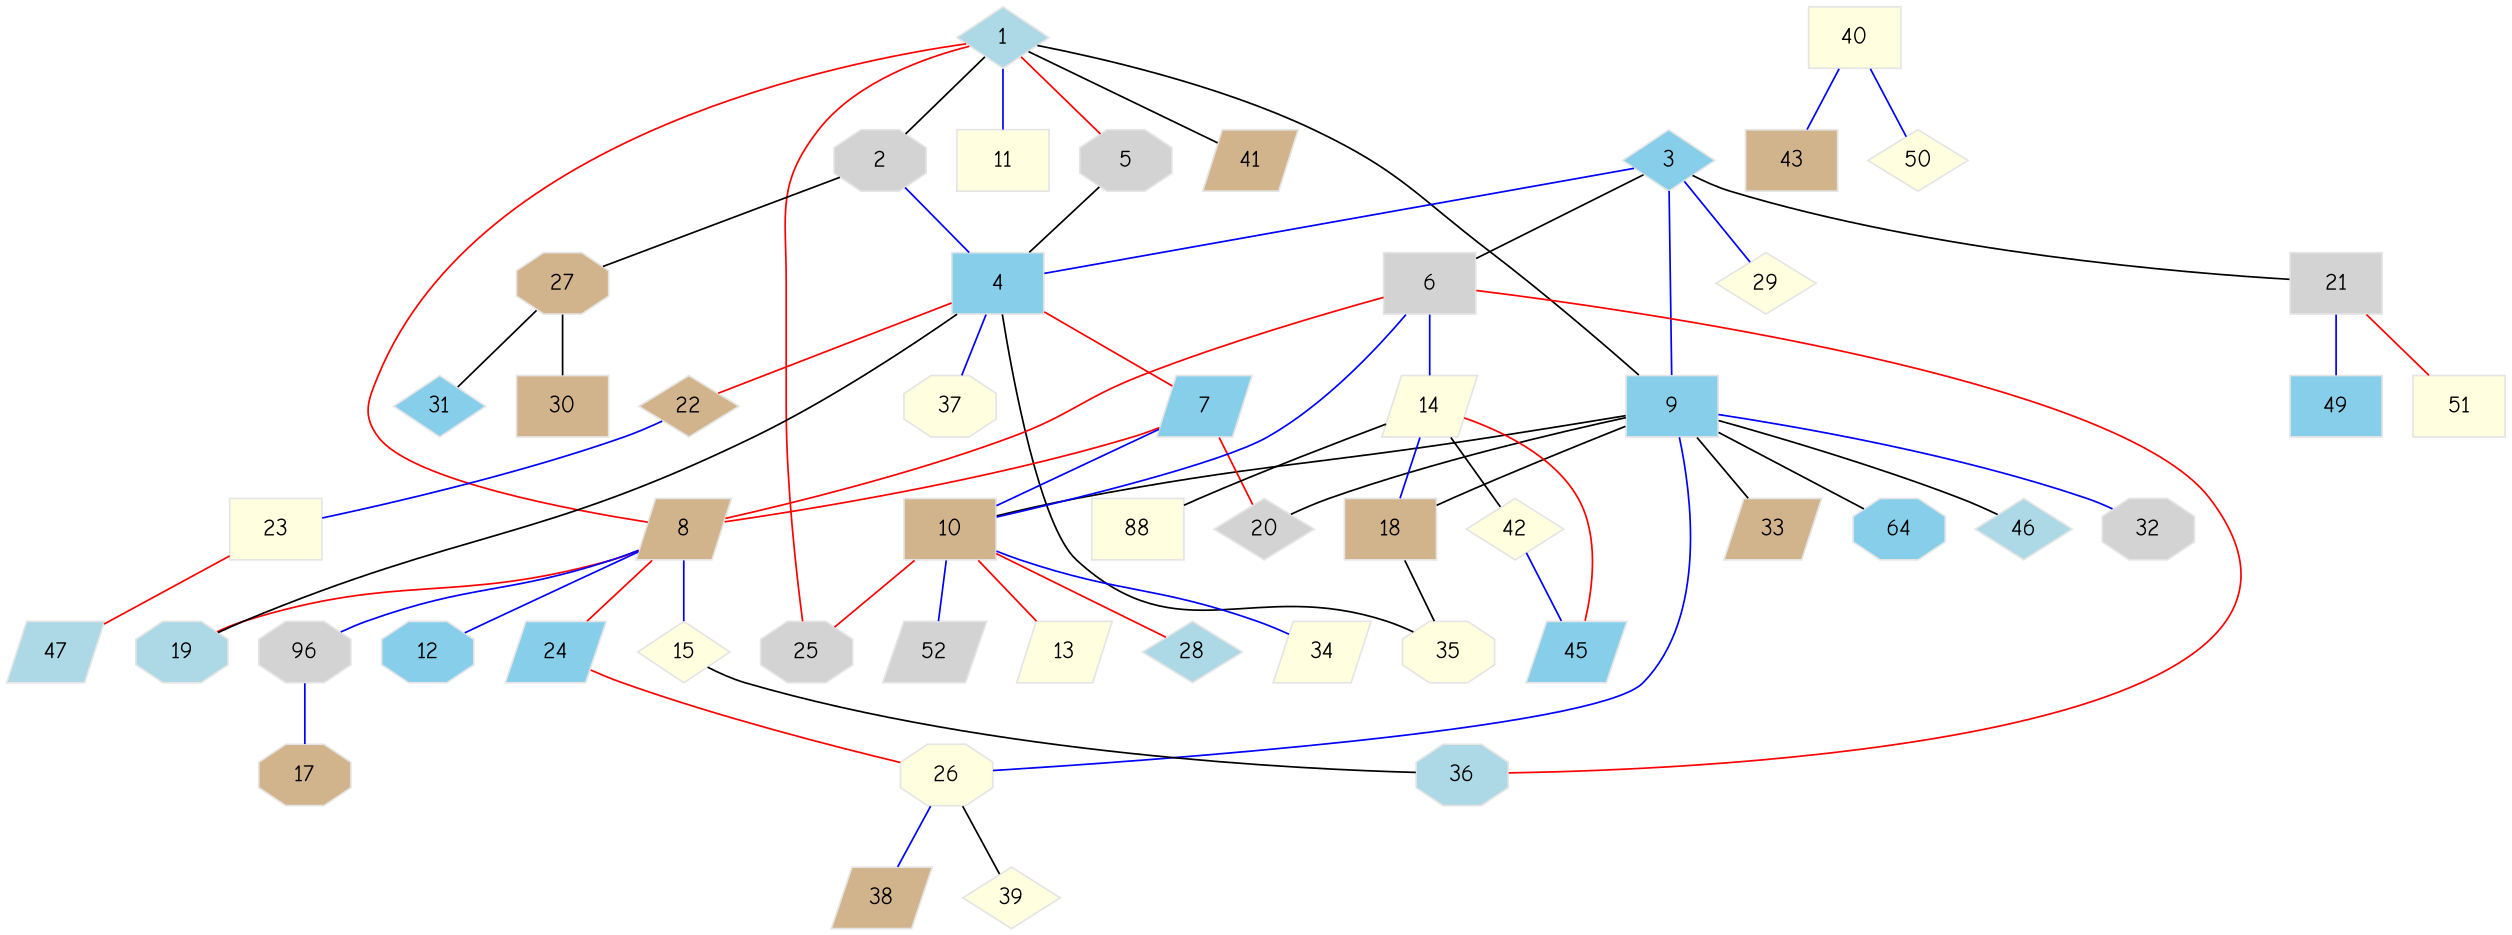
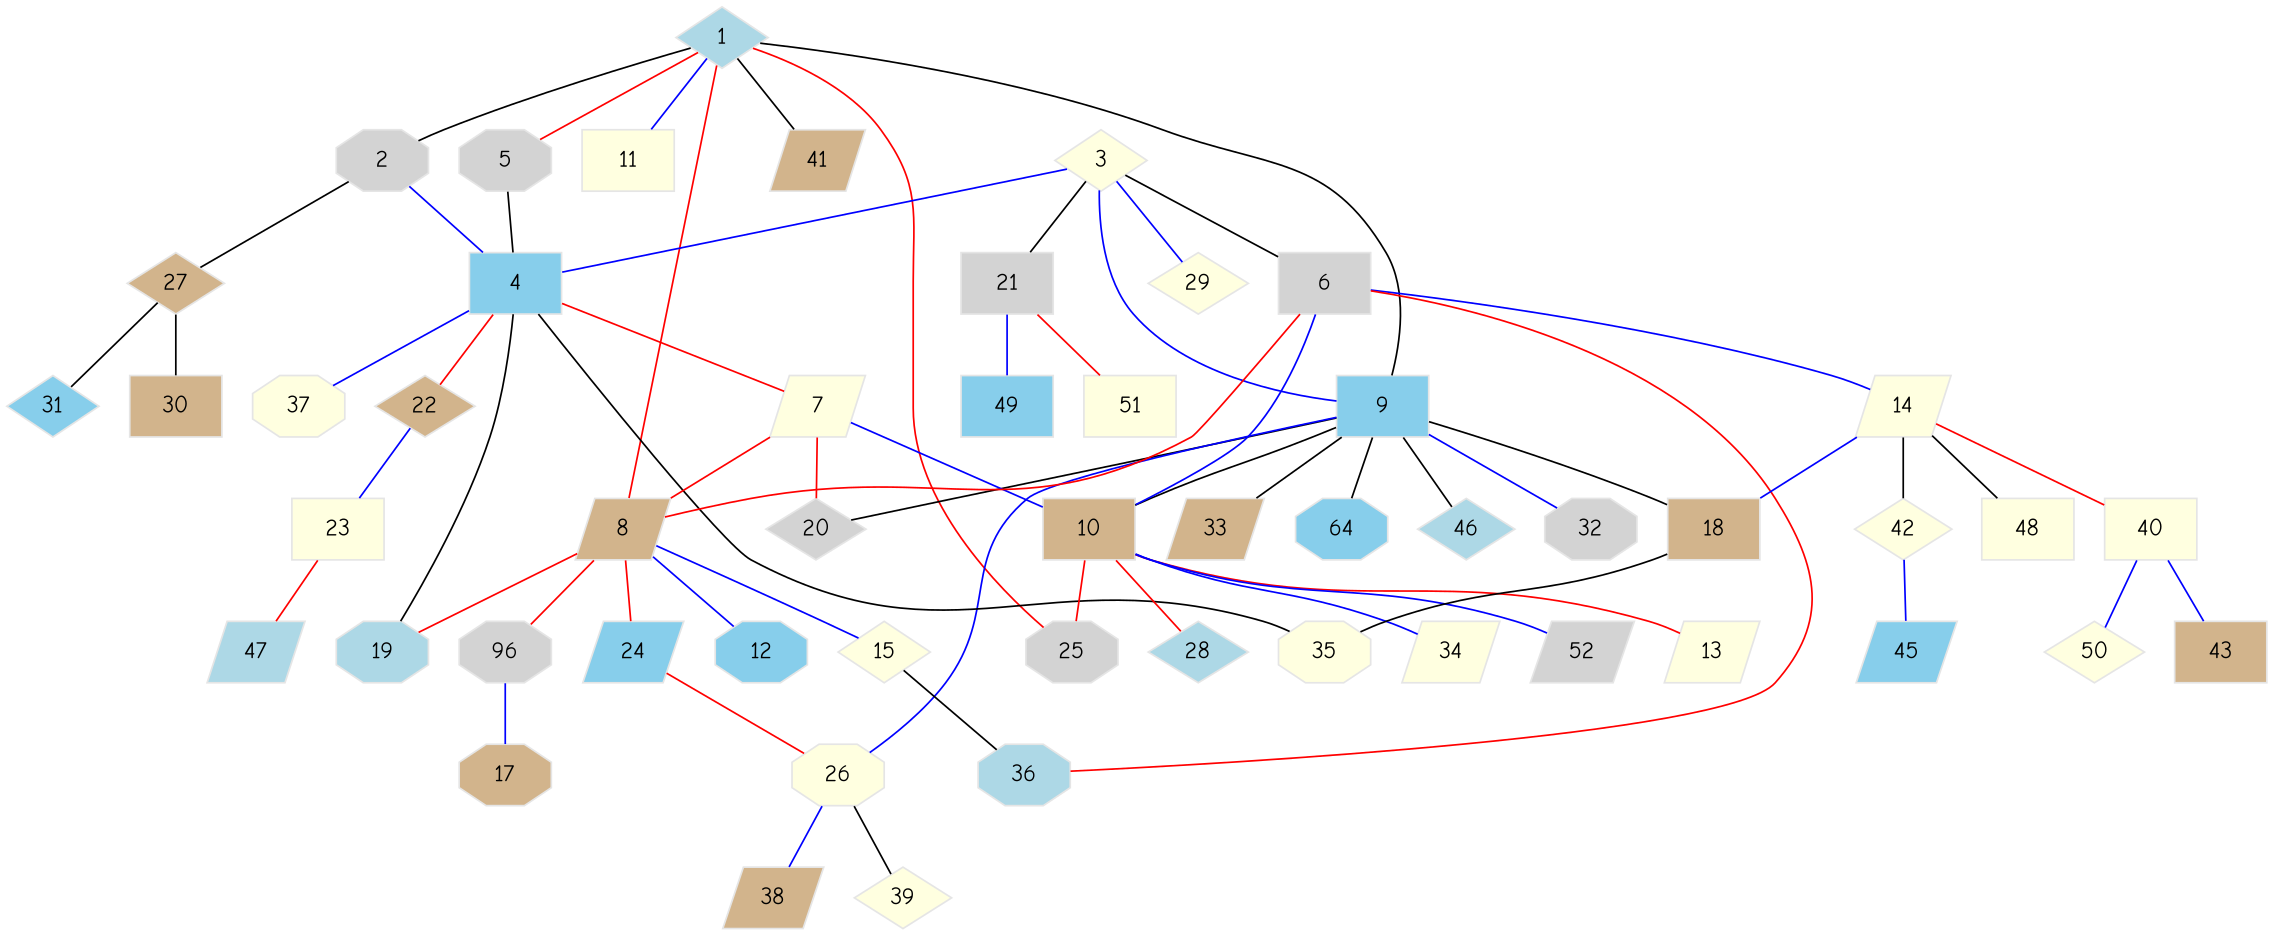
(1669, 160) -> (1101, 160)
(563, 283) -> (176, 283)
(1204, 406) -> (818, 406)
(1573, 491) -> (2020, 464)
(1138, 529) -> (2028, 529)
(444, 599) -> (562, 592)
